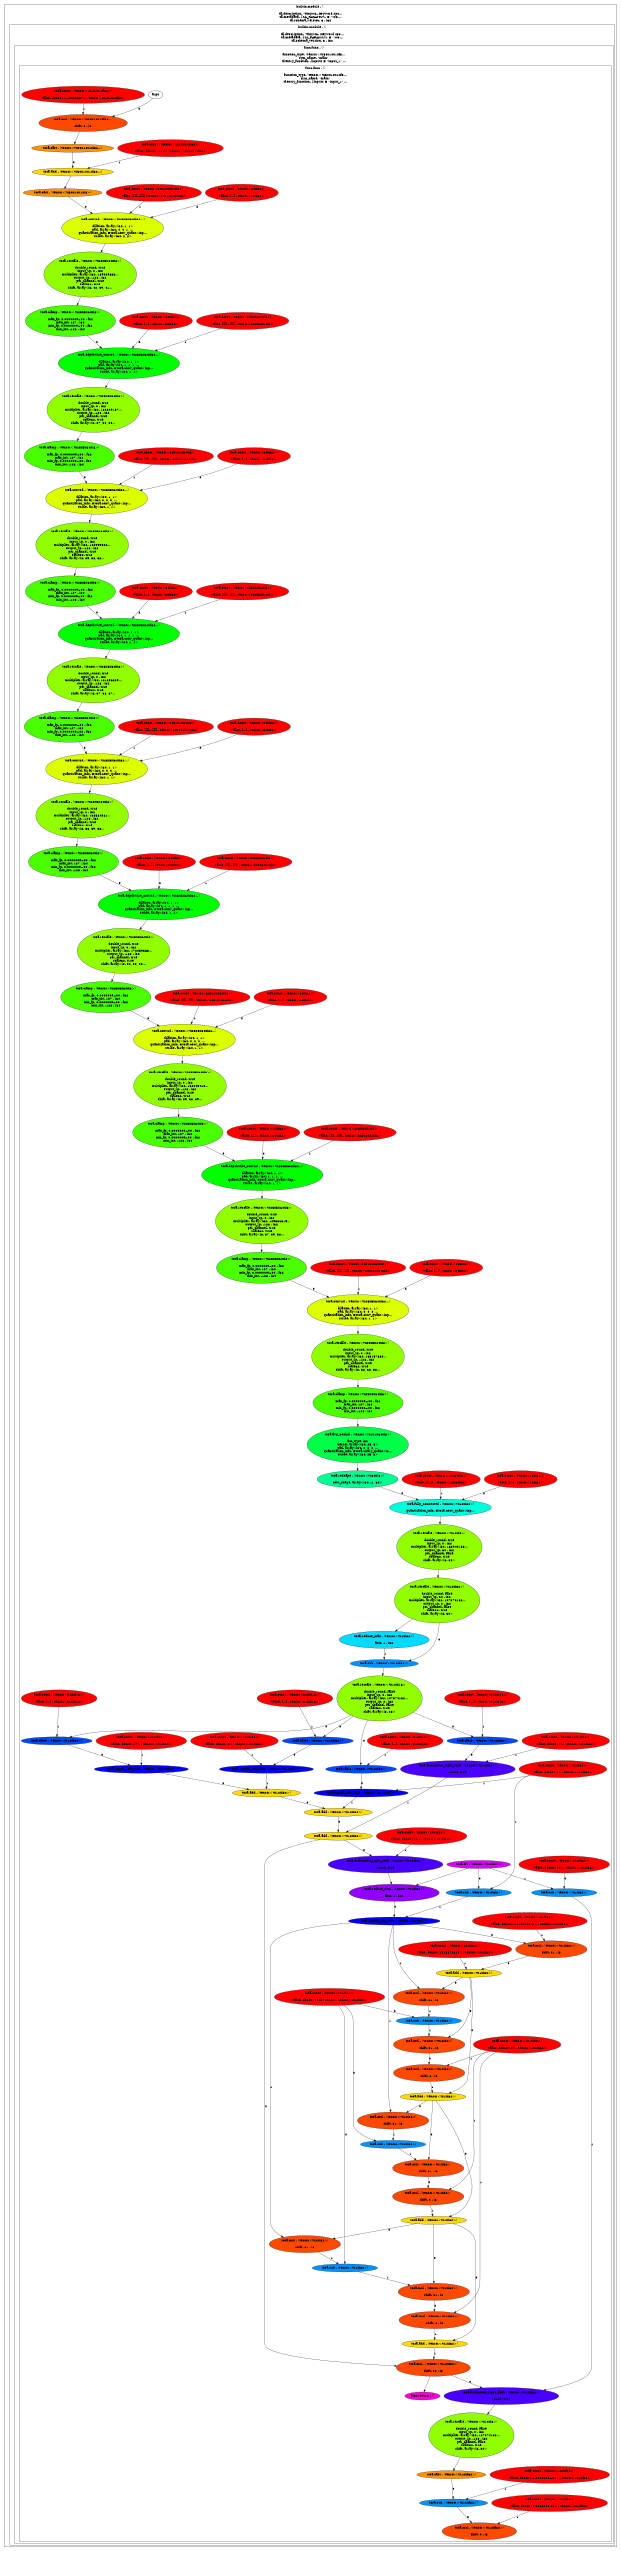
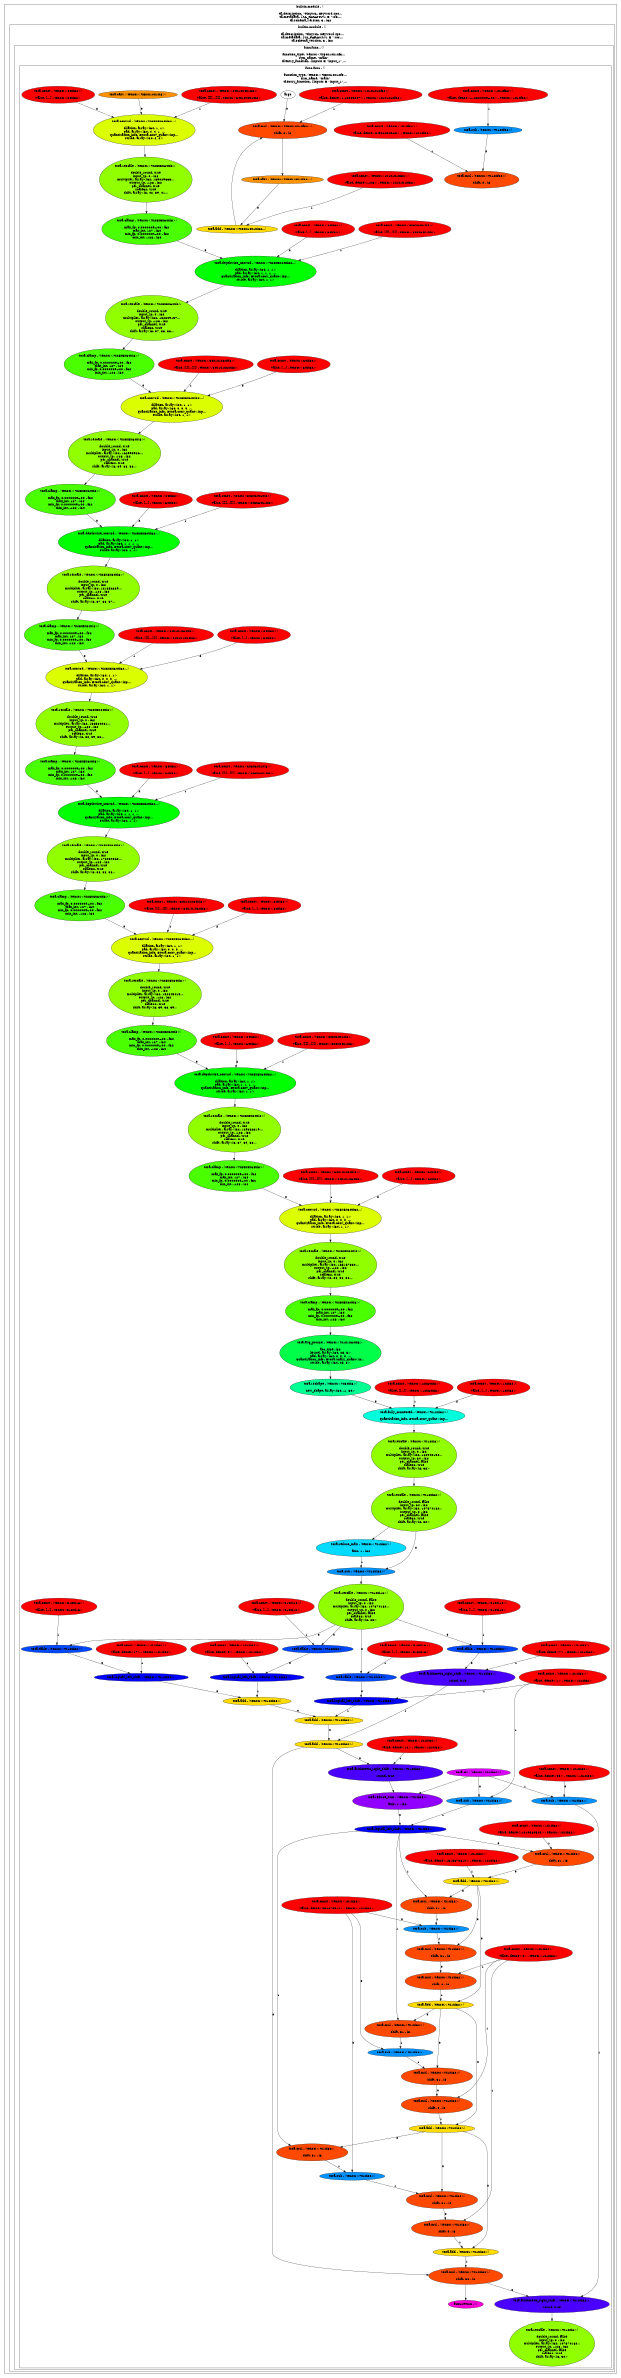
(68, 181) -> (233, 177)
(451, 2475) -> none
